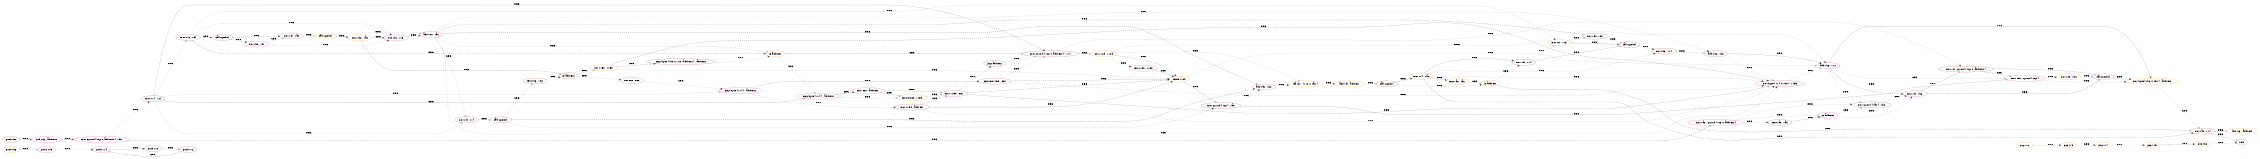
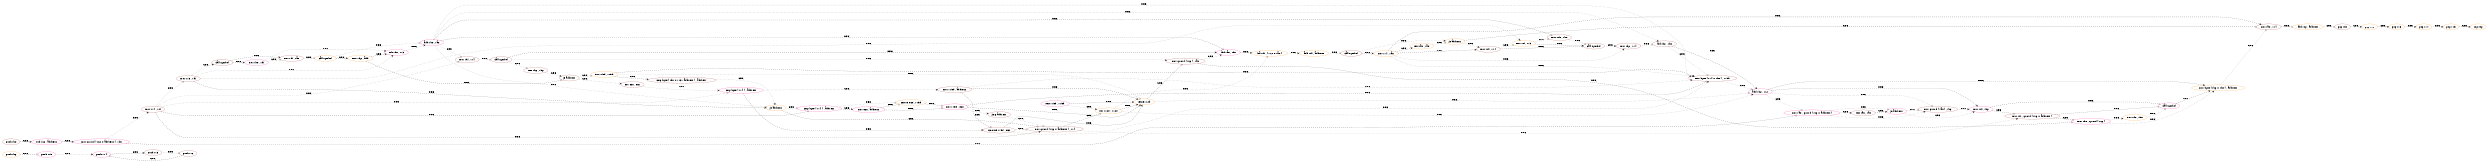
none -> (2343, 27)
(360, 38) -> (360, 58)
(1118, 63) -> (1081, 107)
(1918, 78) -> (1782, 103)
(934, 101) -> (973, 110)
(2242, 142) -> none
